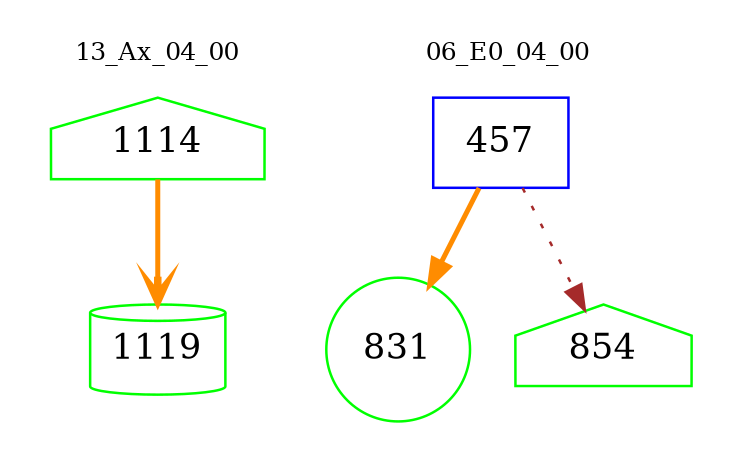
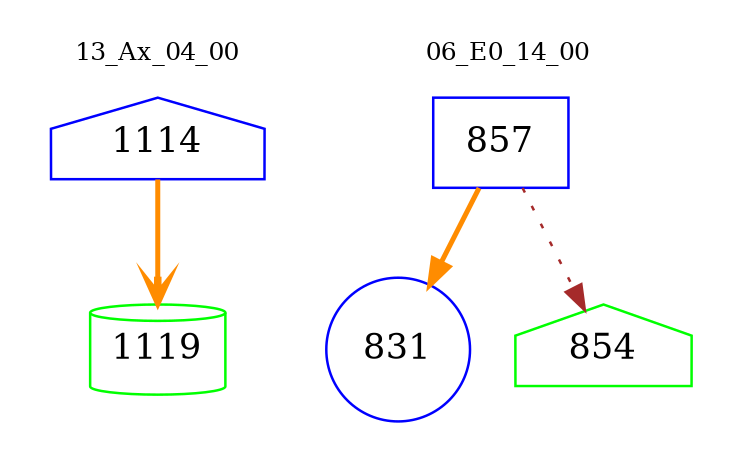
(508, 54) -> (508, 54)
(158, 143) -> (158, 143)
(501, 143) -> (501, 143)
(398, 350) -> (398, 350)
